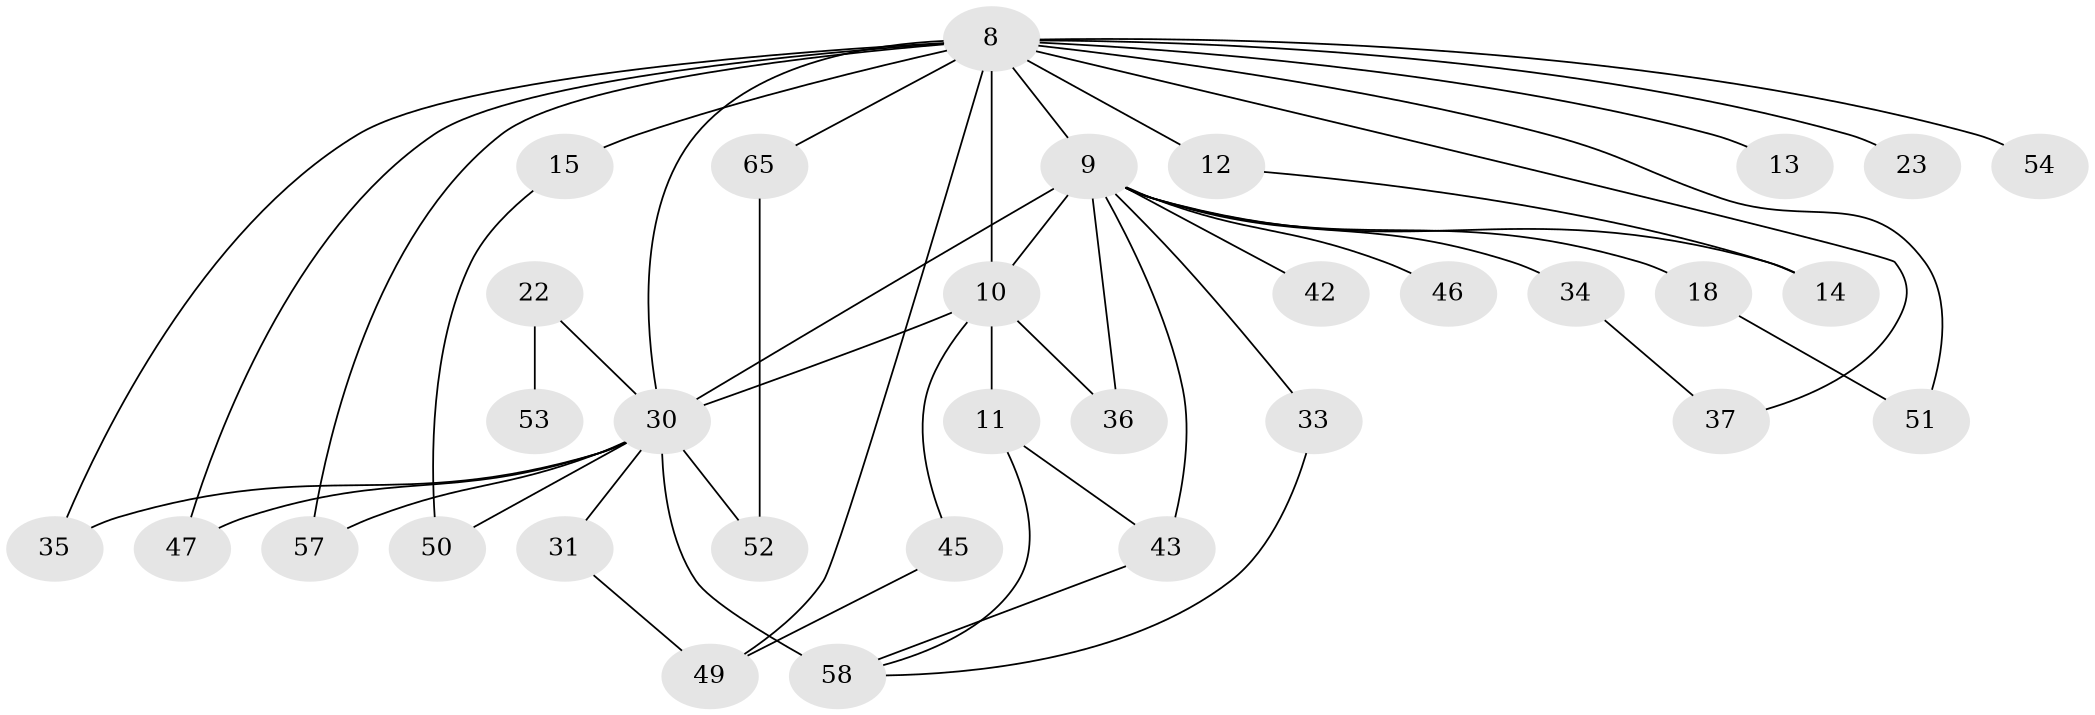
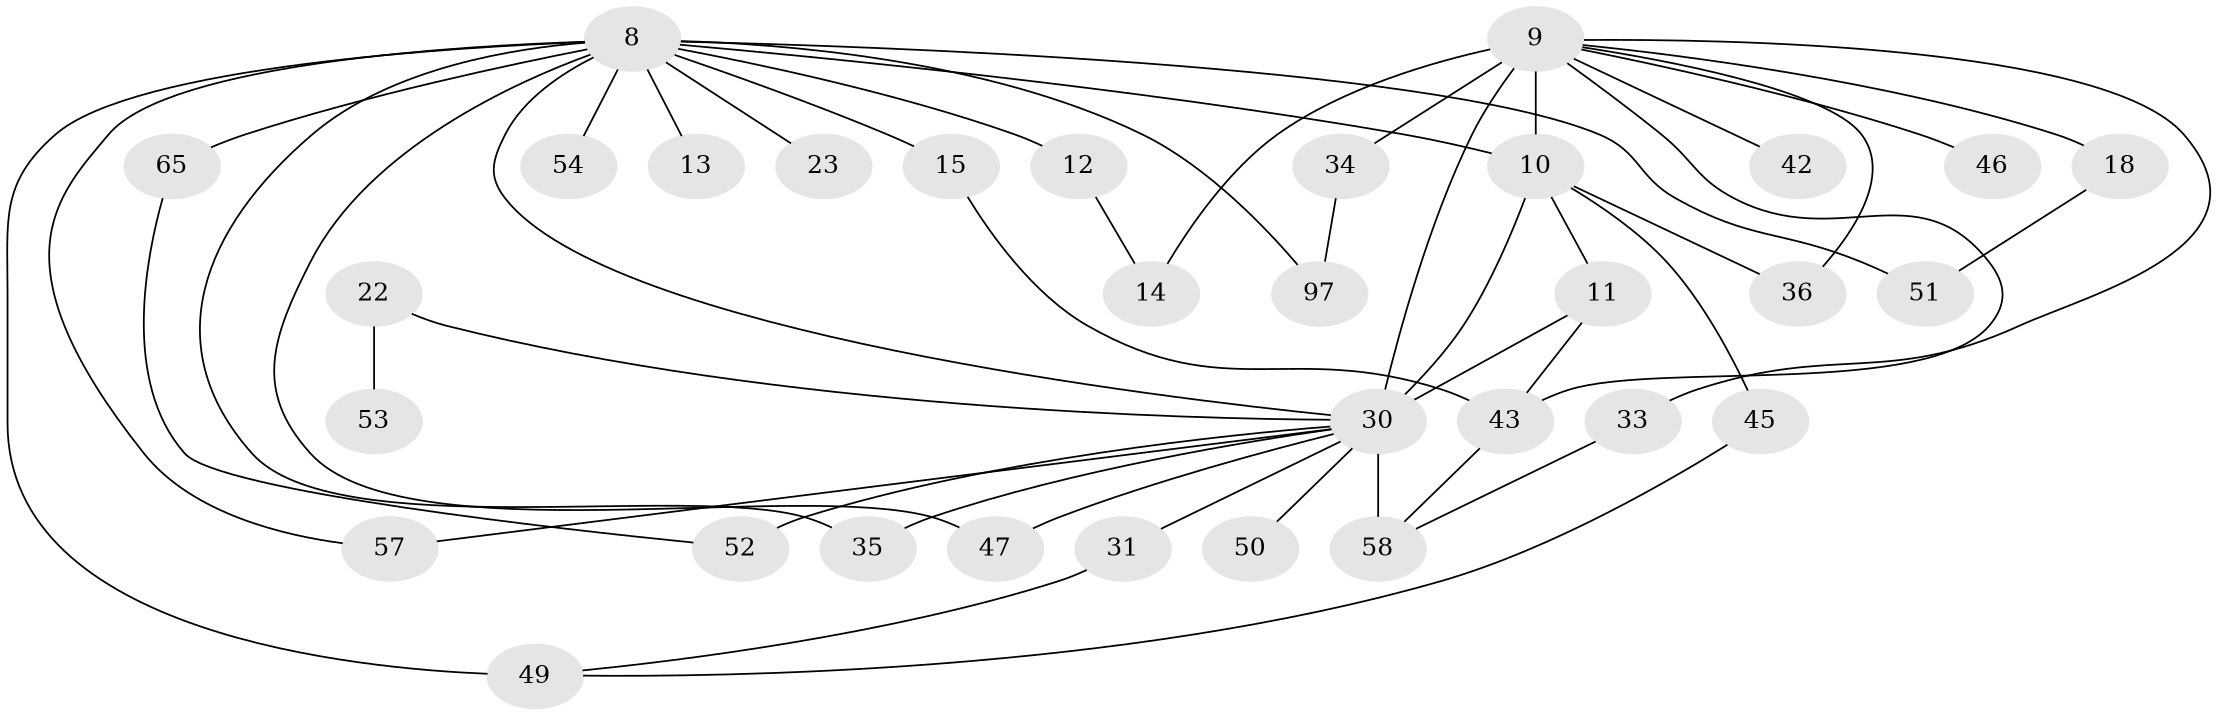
(1040, 103) -> none
(446, 340) -> (1188, 363)
(1721, 421) -> (1320, 294)
(1010, 592) -> (1491, 358)
